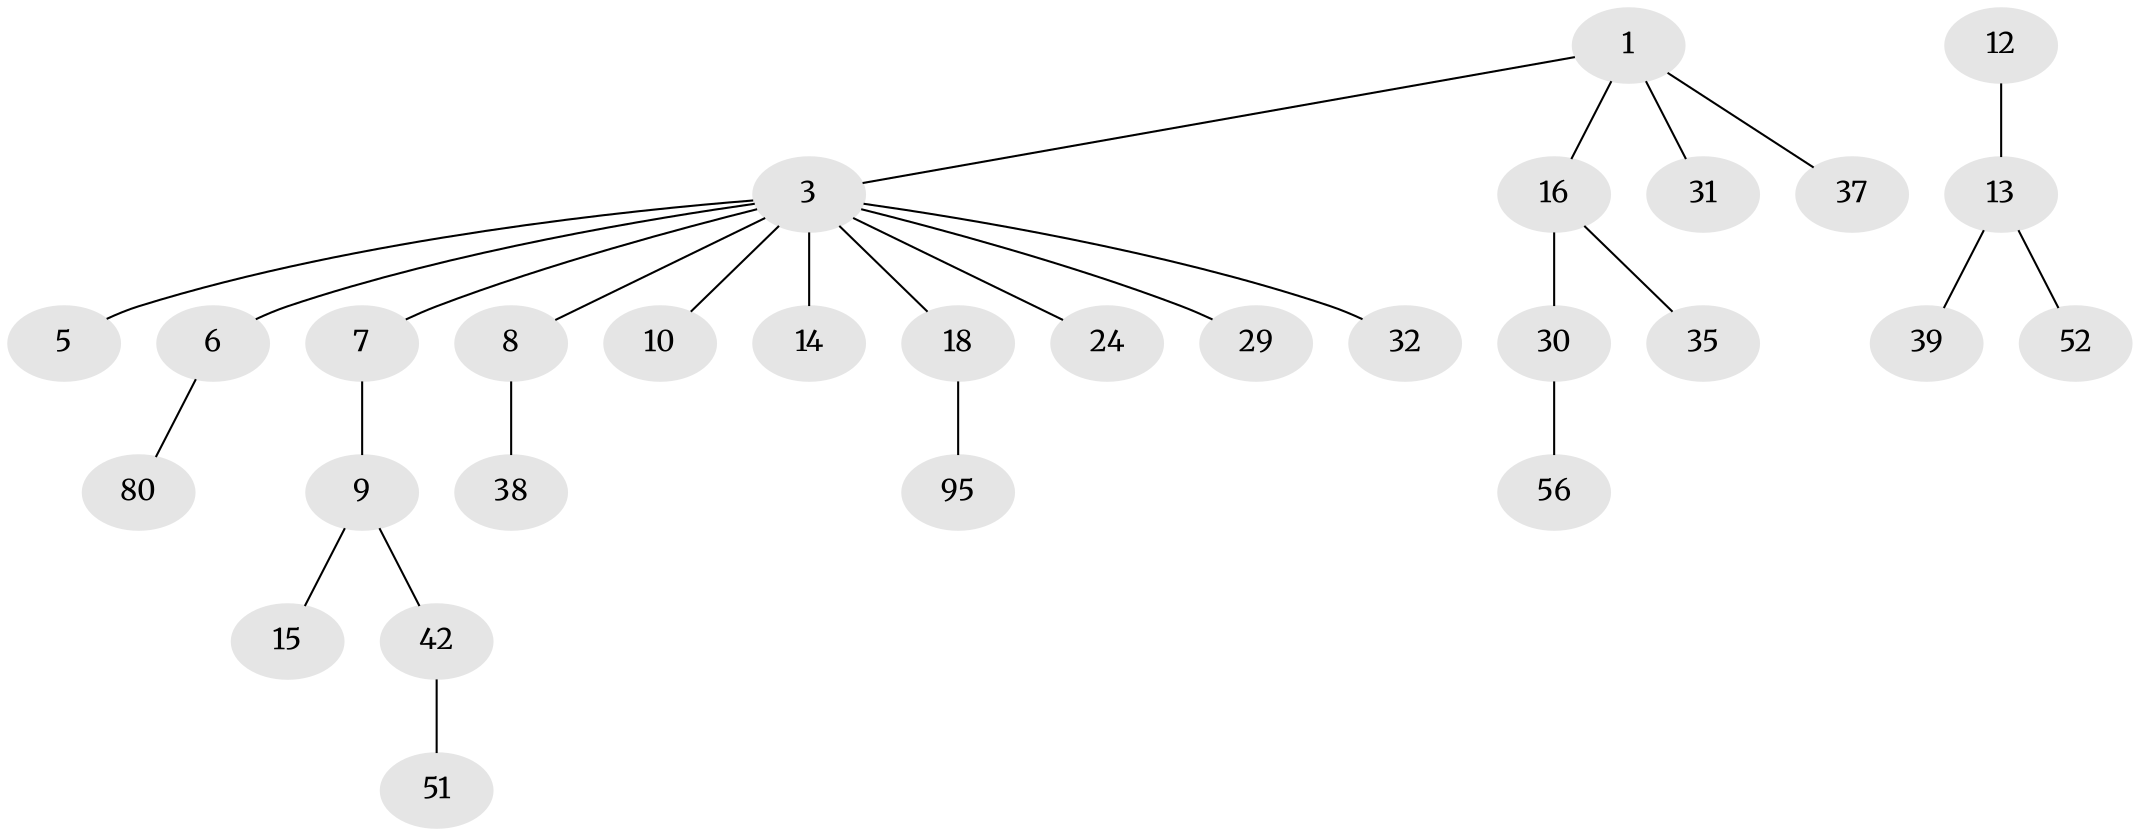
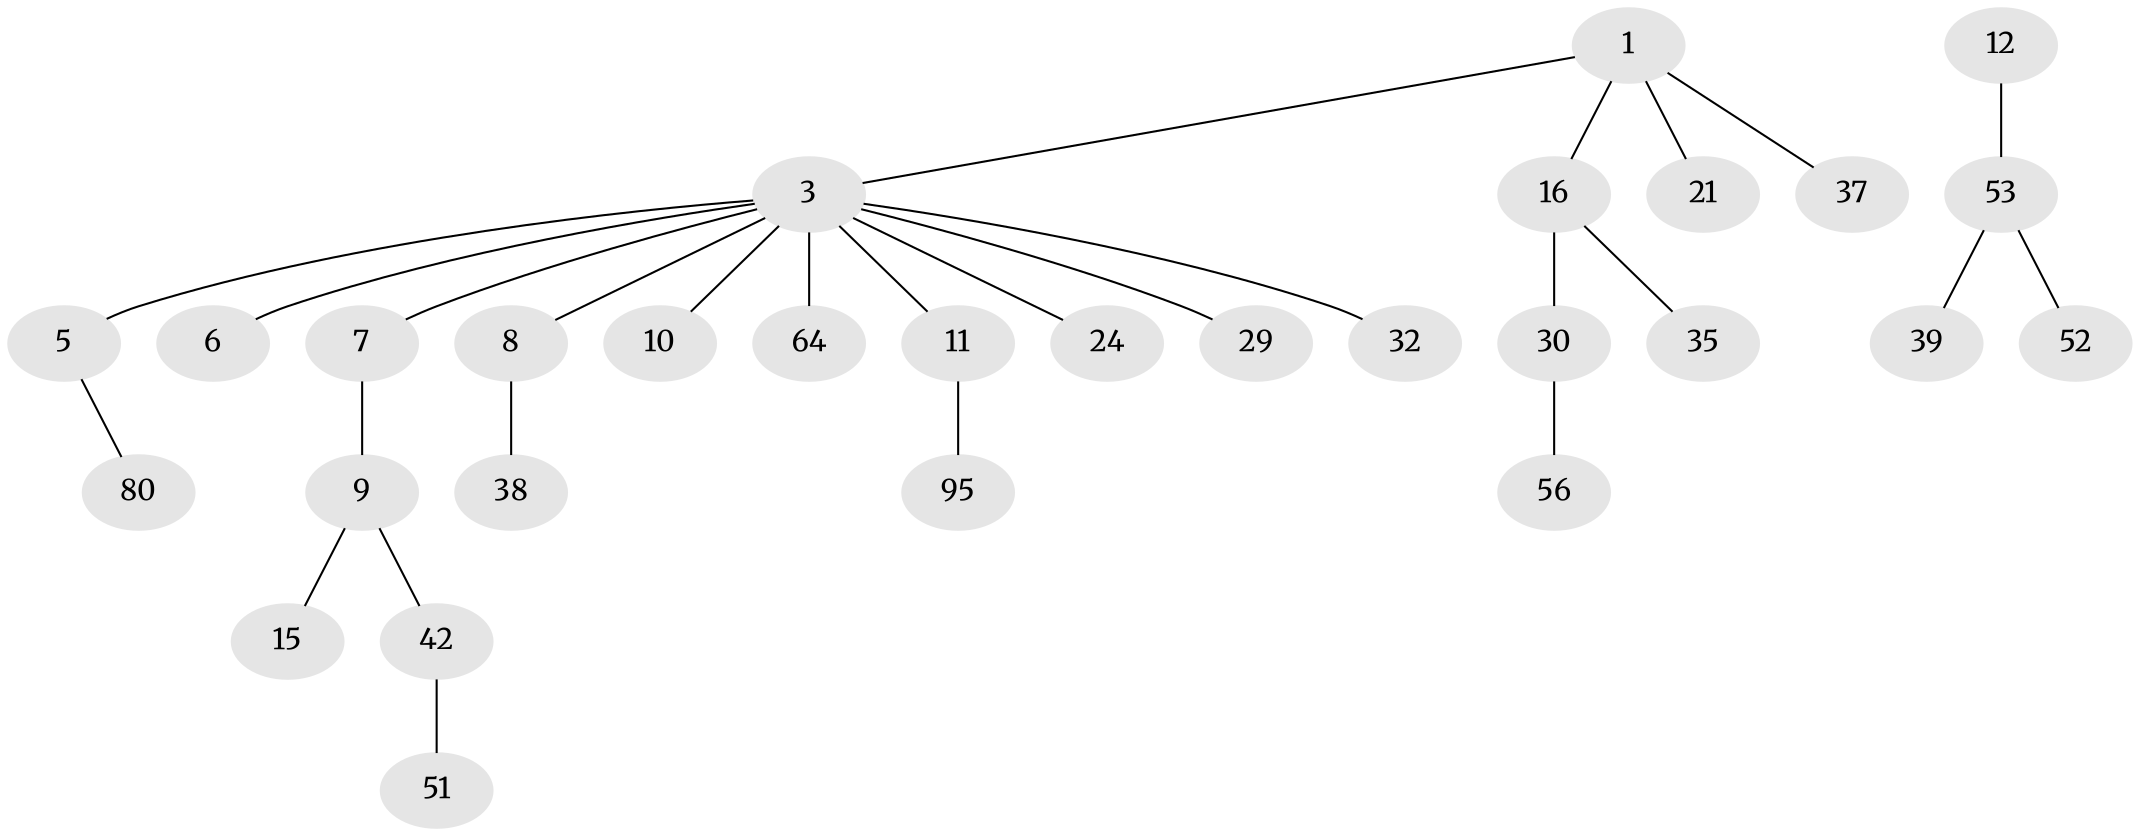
(1703, 195) -> (1703, 195)
(2001, 195) -> (2001, 195)
(809, 344) -> (809, 344)
(958, 344) -> (958, 344)
(176, 418) -> (101, 418)
